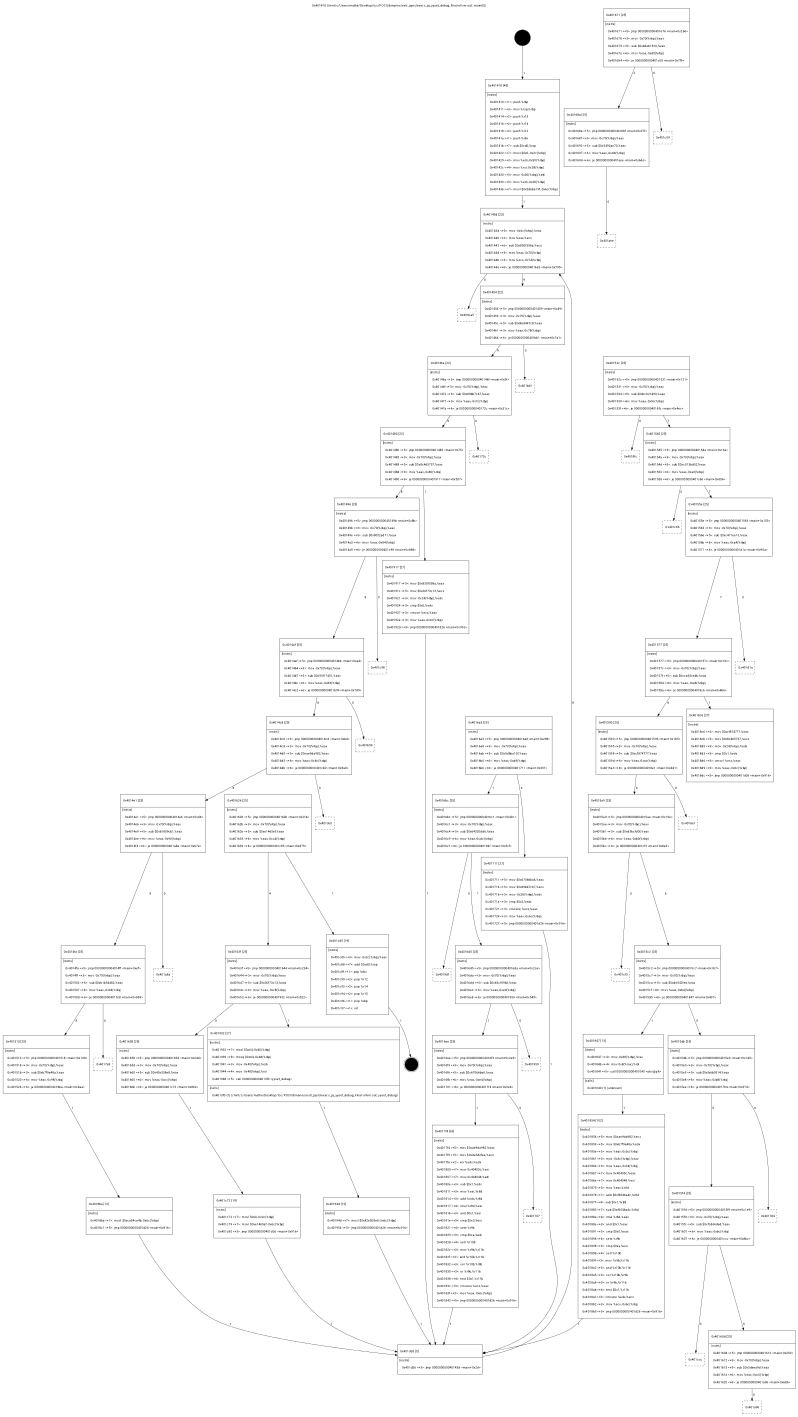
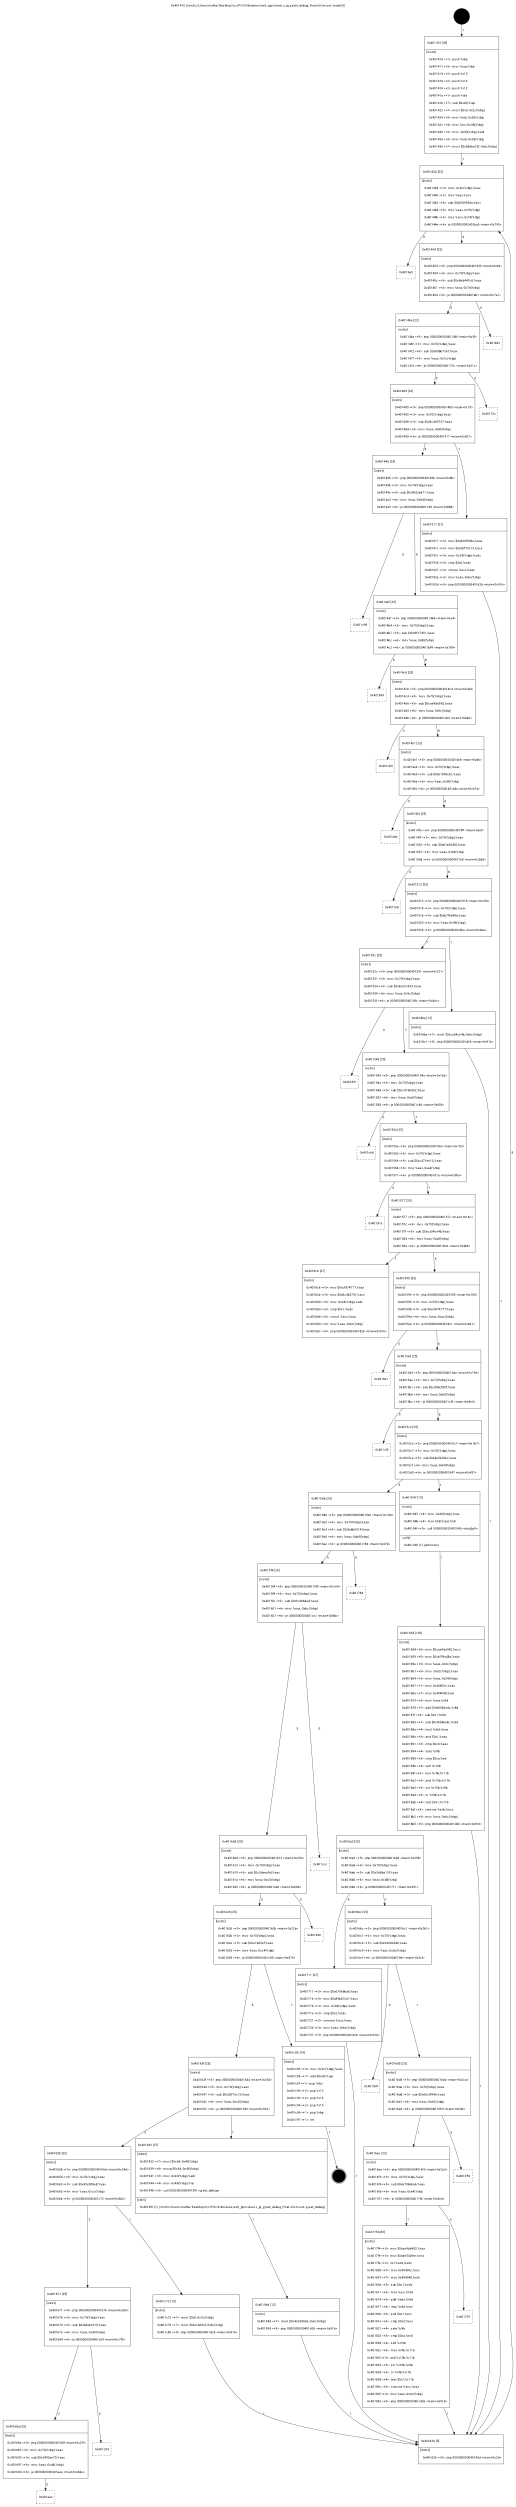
none -> (426, 942)
none -> (260, 1899)
none -> (88, 2245)
